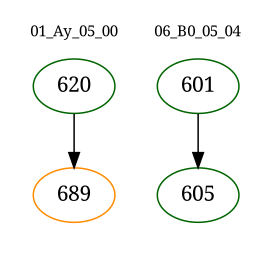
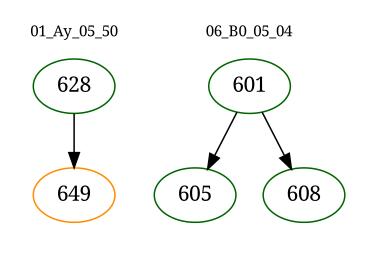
(74, 33) -> (74, 33)
(74, 86) -> (74, 86)
(74, 195) -> (74, 195)
none -> (304, 195)
